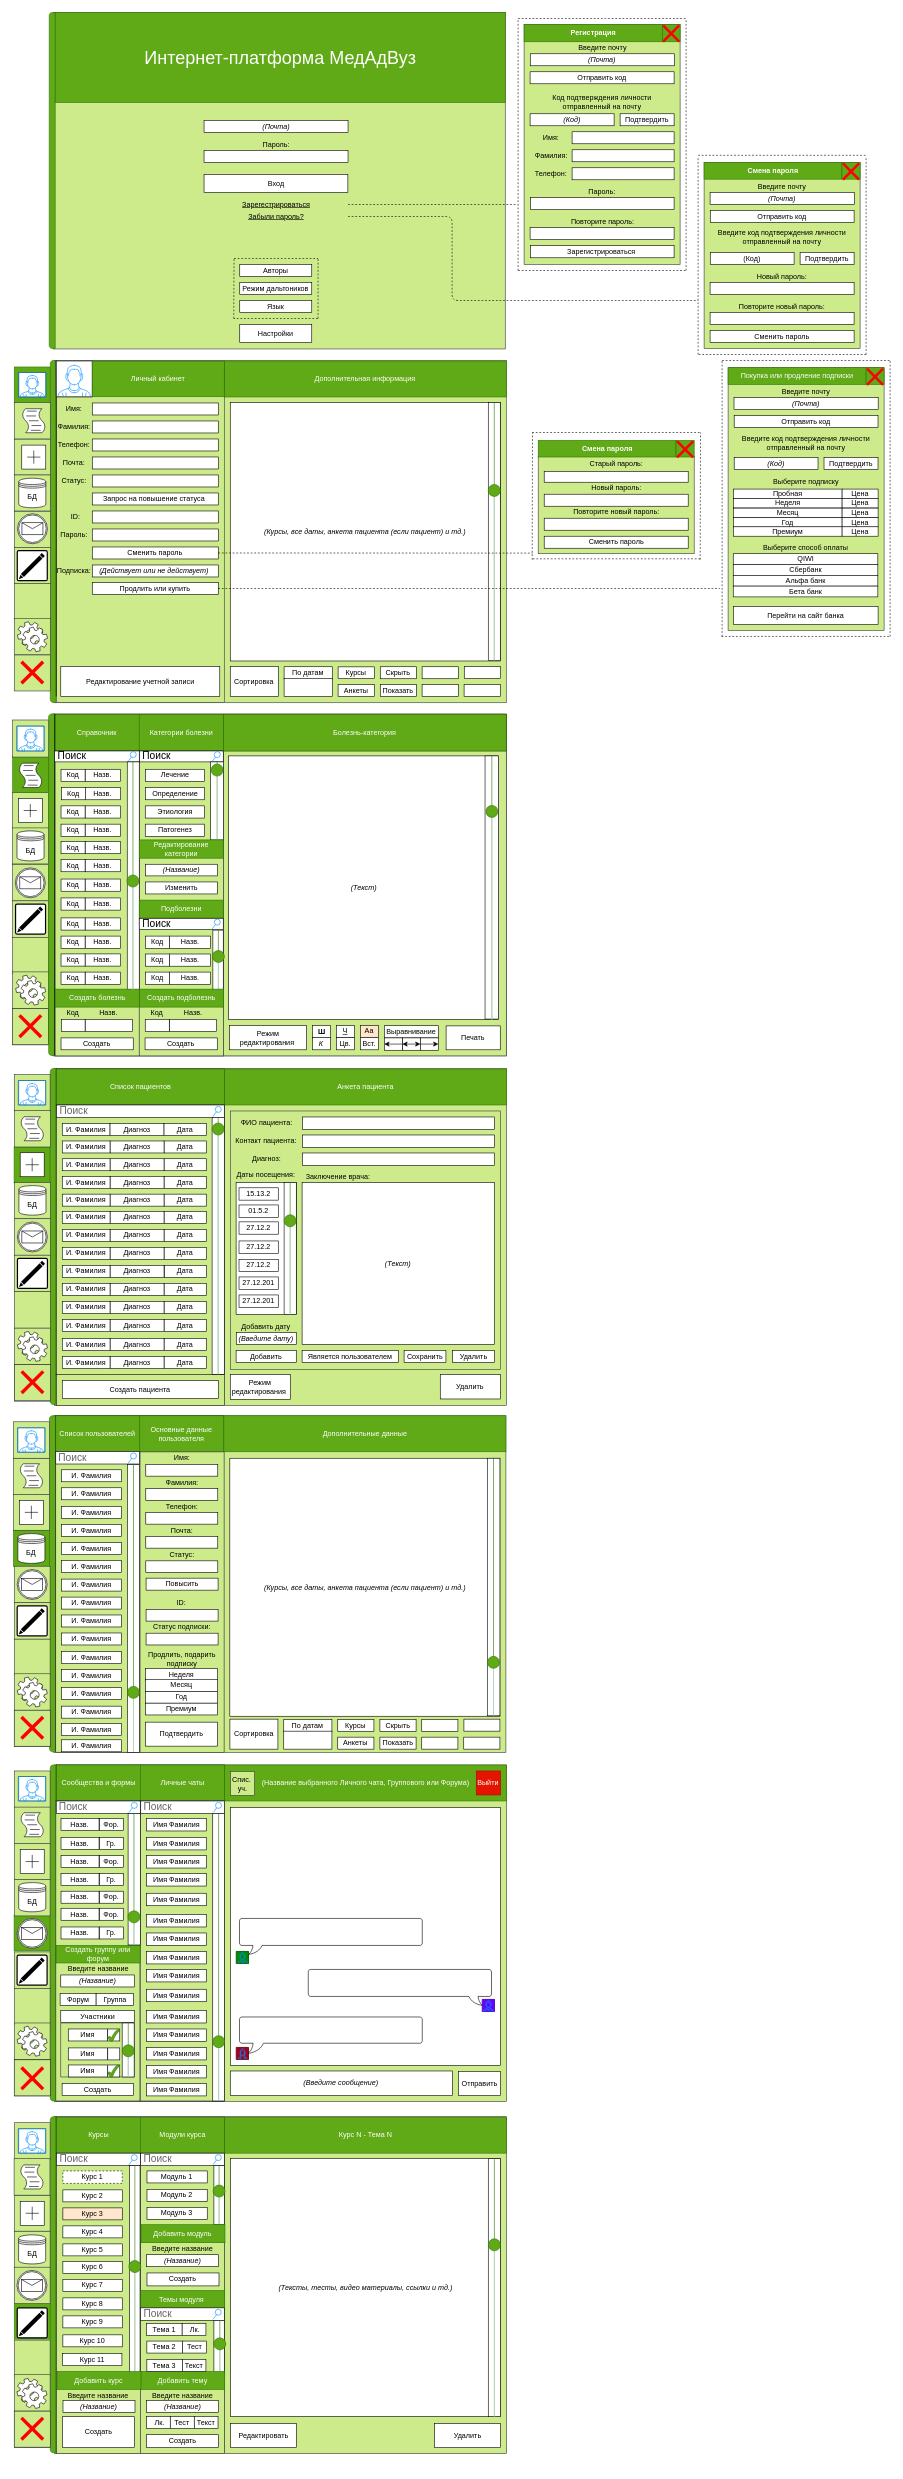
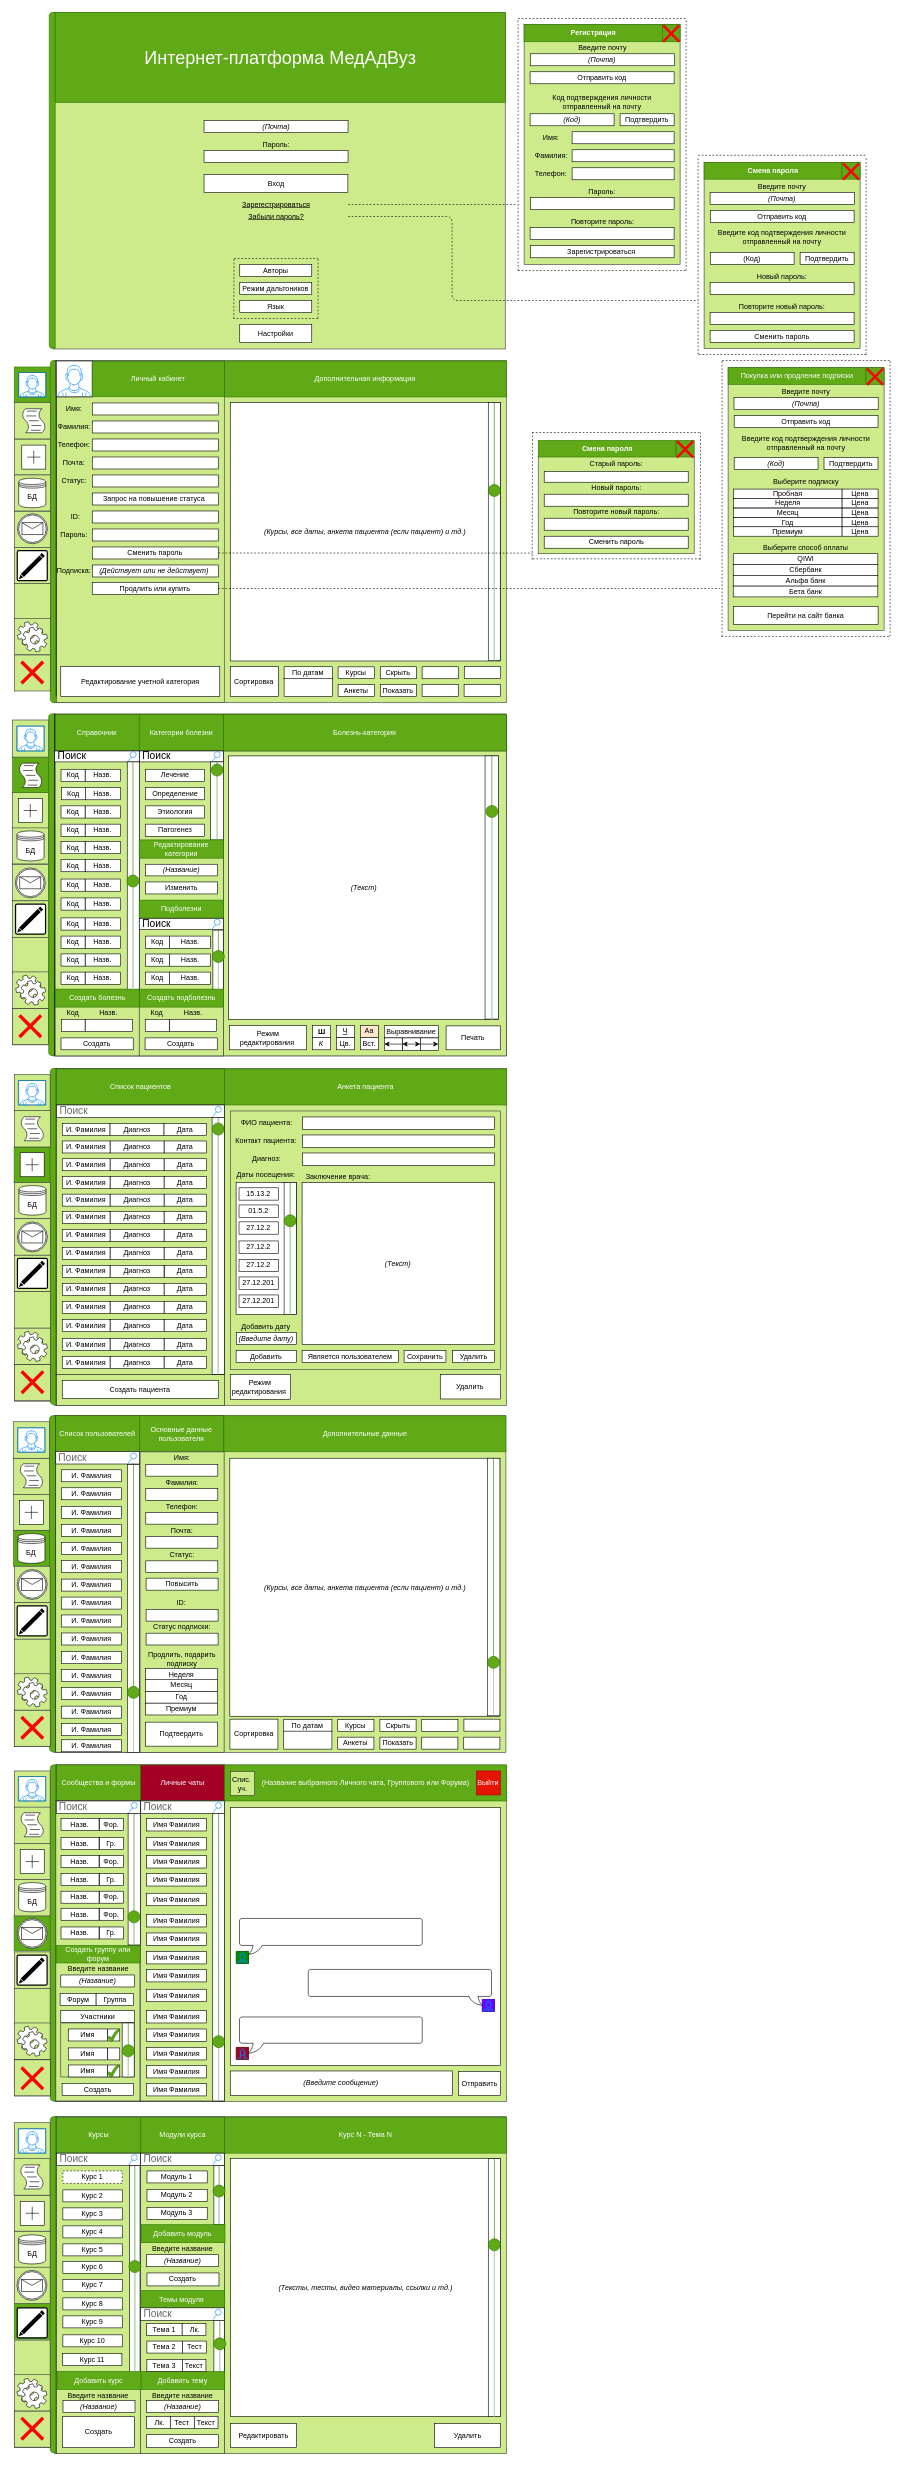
(140, 681) -> (140, 681)
(183, 1783) -> (183, 1783)
(93, 2214) -> (93, 2214)
